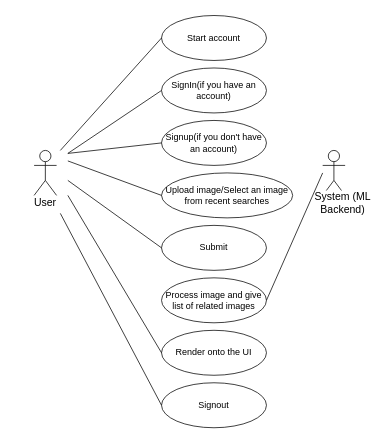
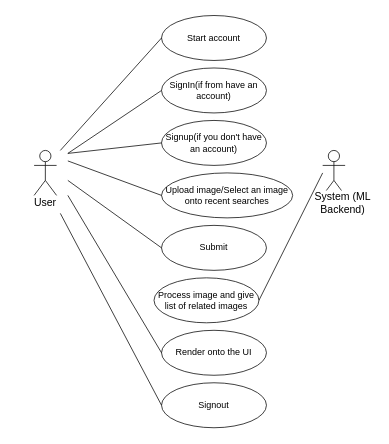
(214, 90) -> (214, 90)
(227, 195) -> (227, 195)
(214, 300) -> (207, 300)
